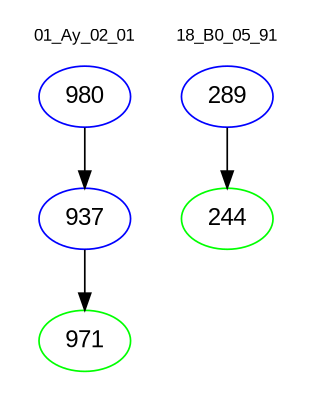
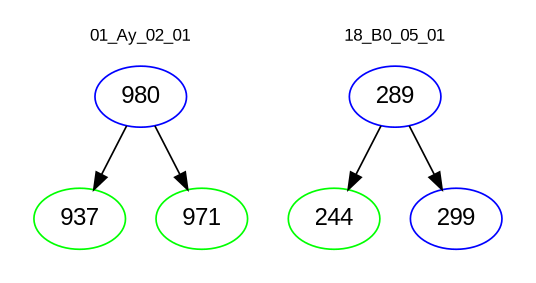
(227, 36) -> (395, 36)
(85, 219) -> (80, 219)
none -> (456, 219)
(85, 271) -> (167, 150)
